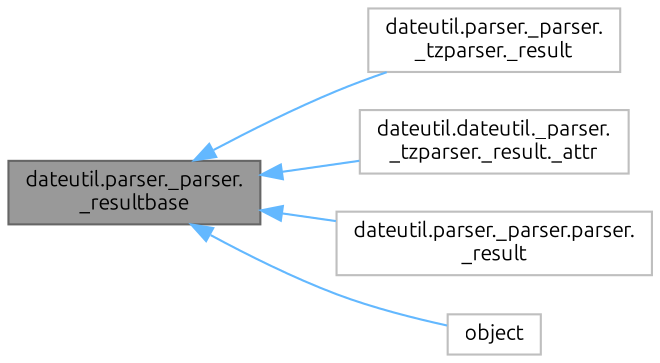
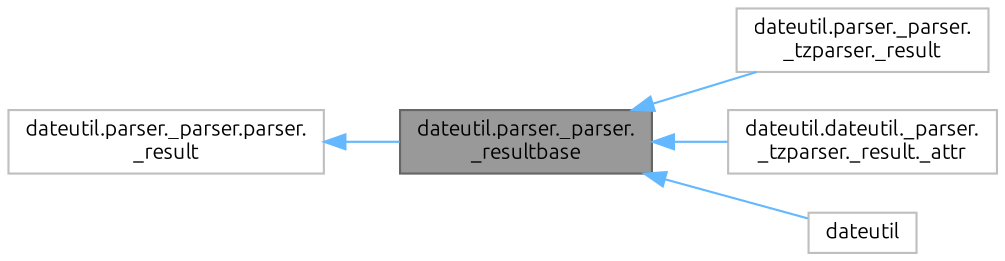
(309, 217) -> (373, 142)
(494, 334) -> (863, 233)
